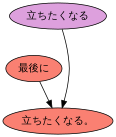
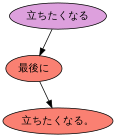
(69, 65) -> (48, 39)
